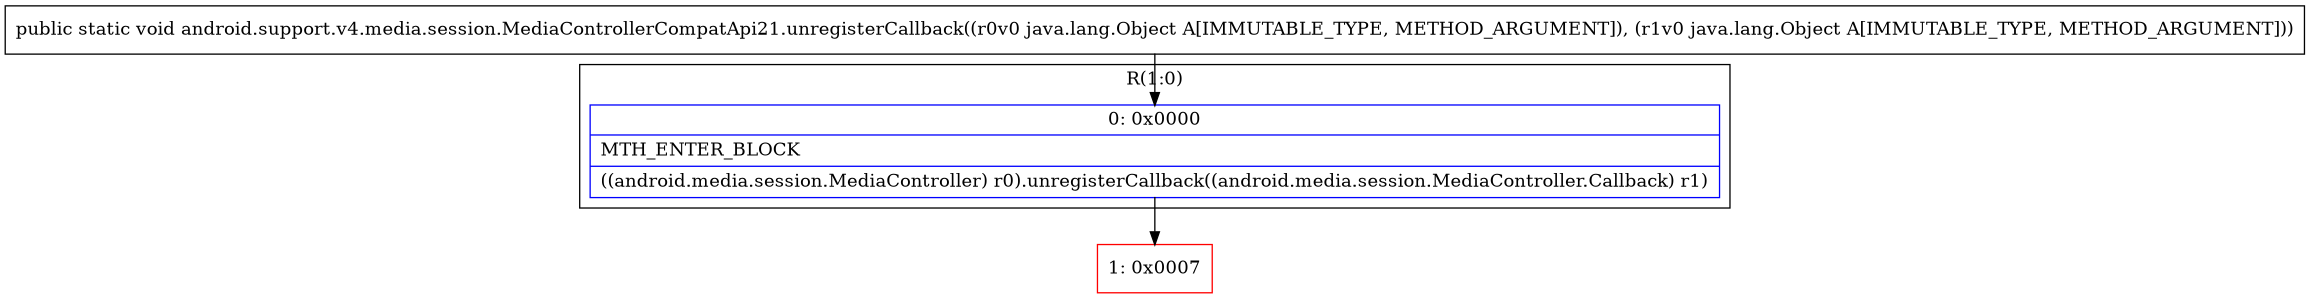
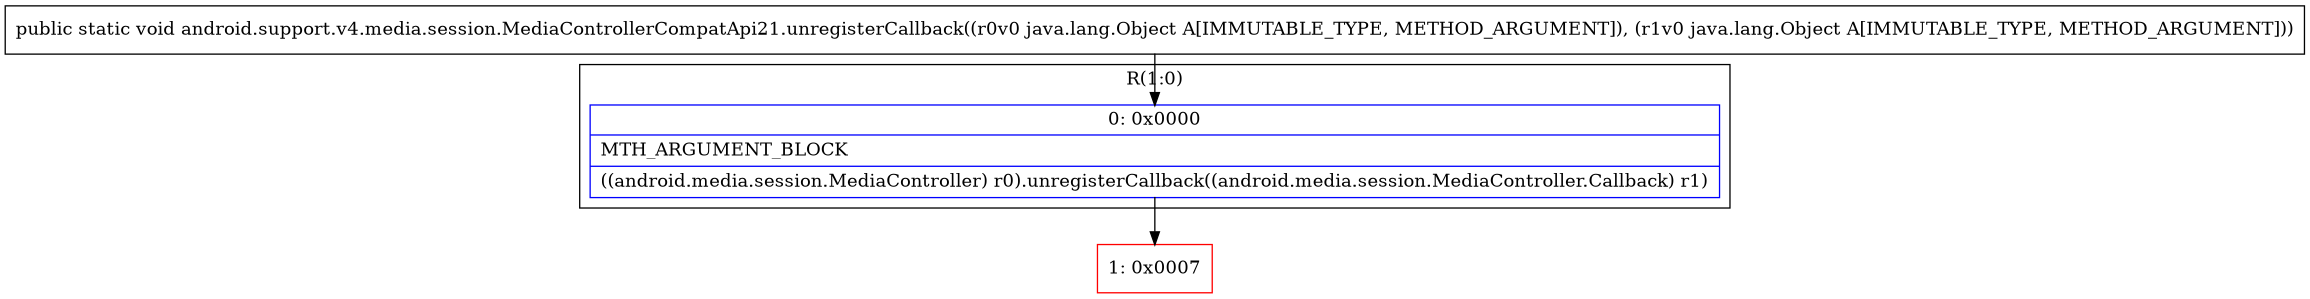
(701, 150) -> (724, 150)
